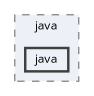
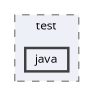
(47, 26) -> (47, 26)
